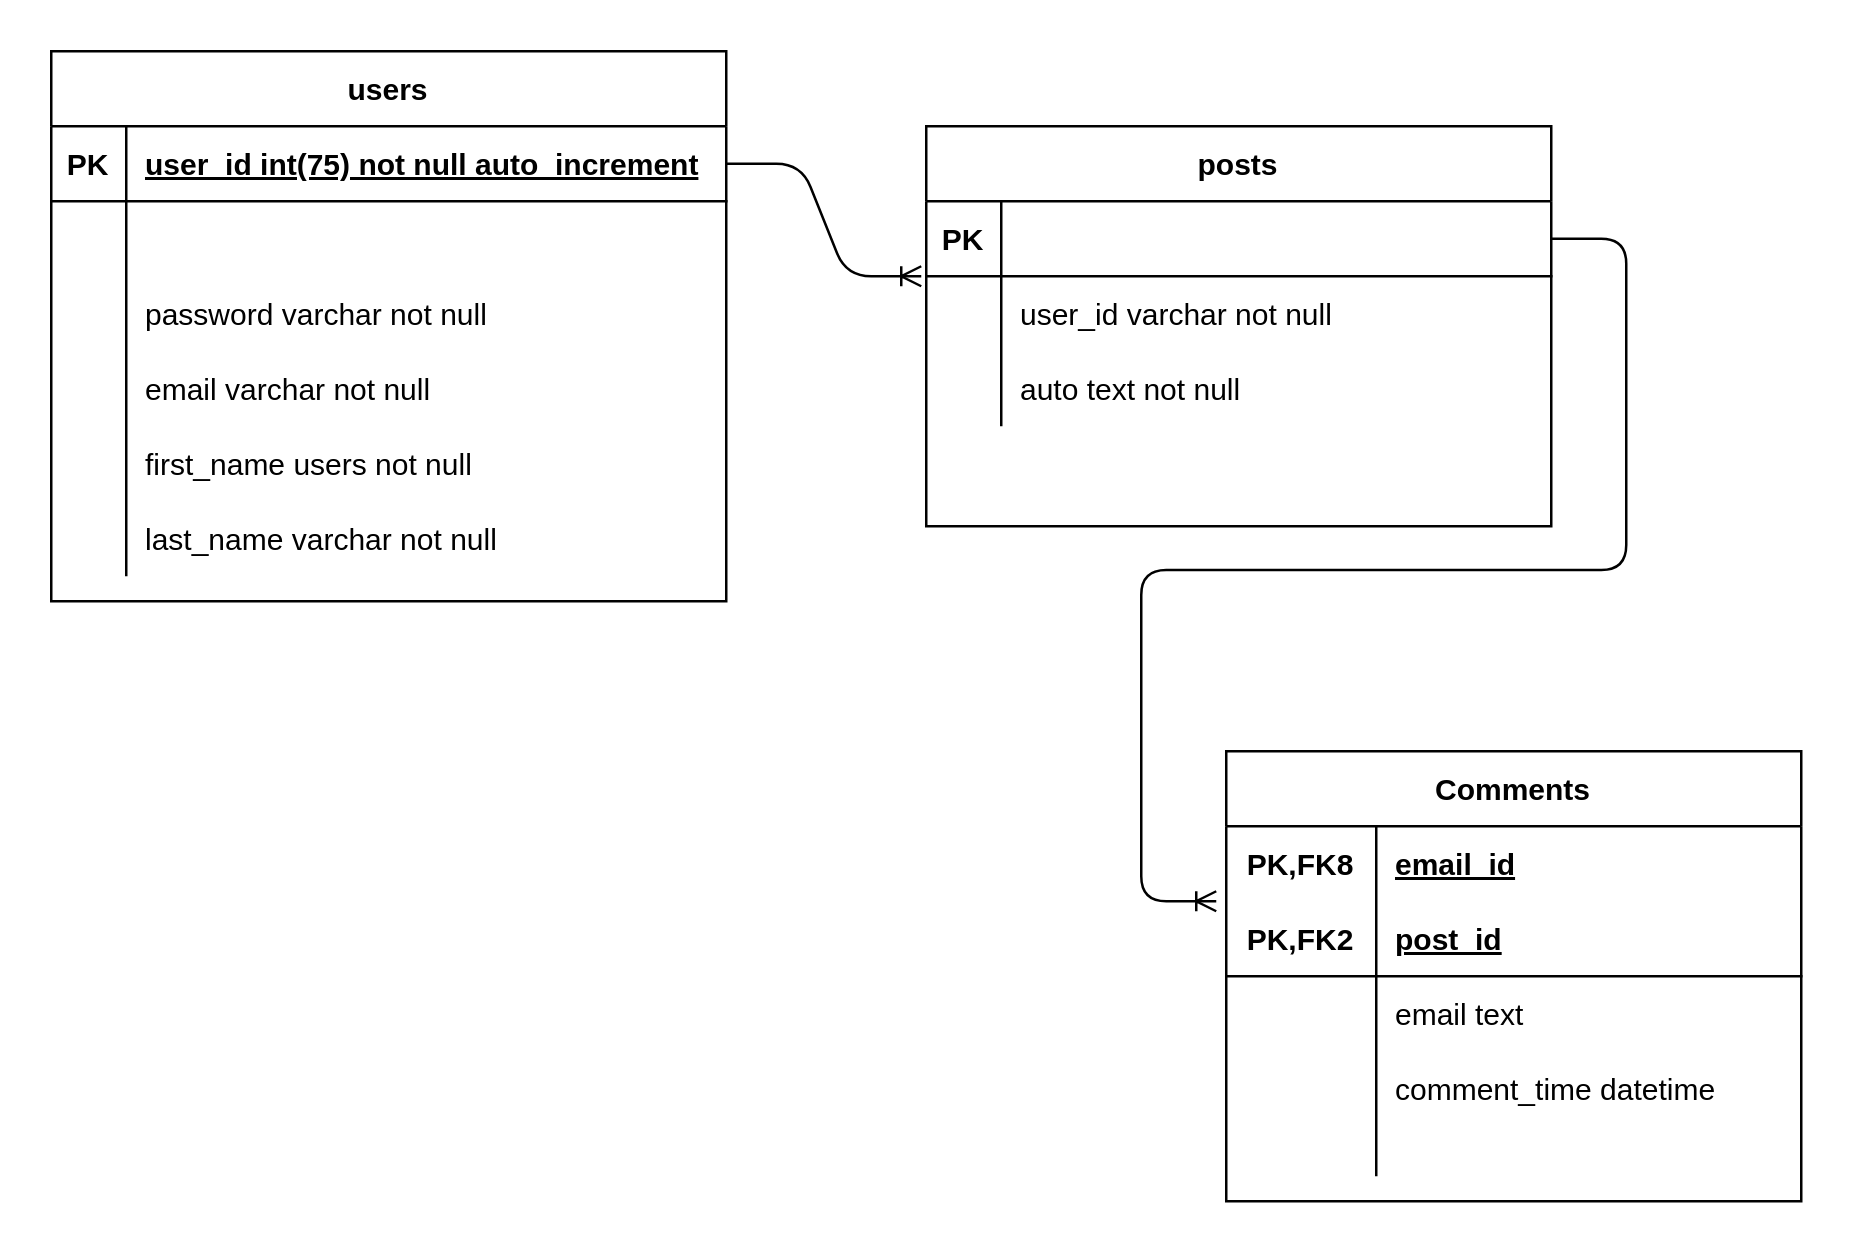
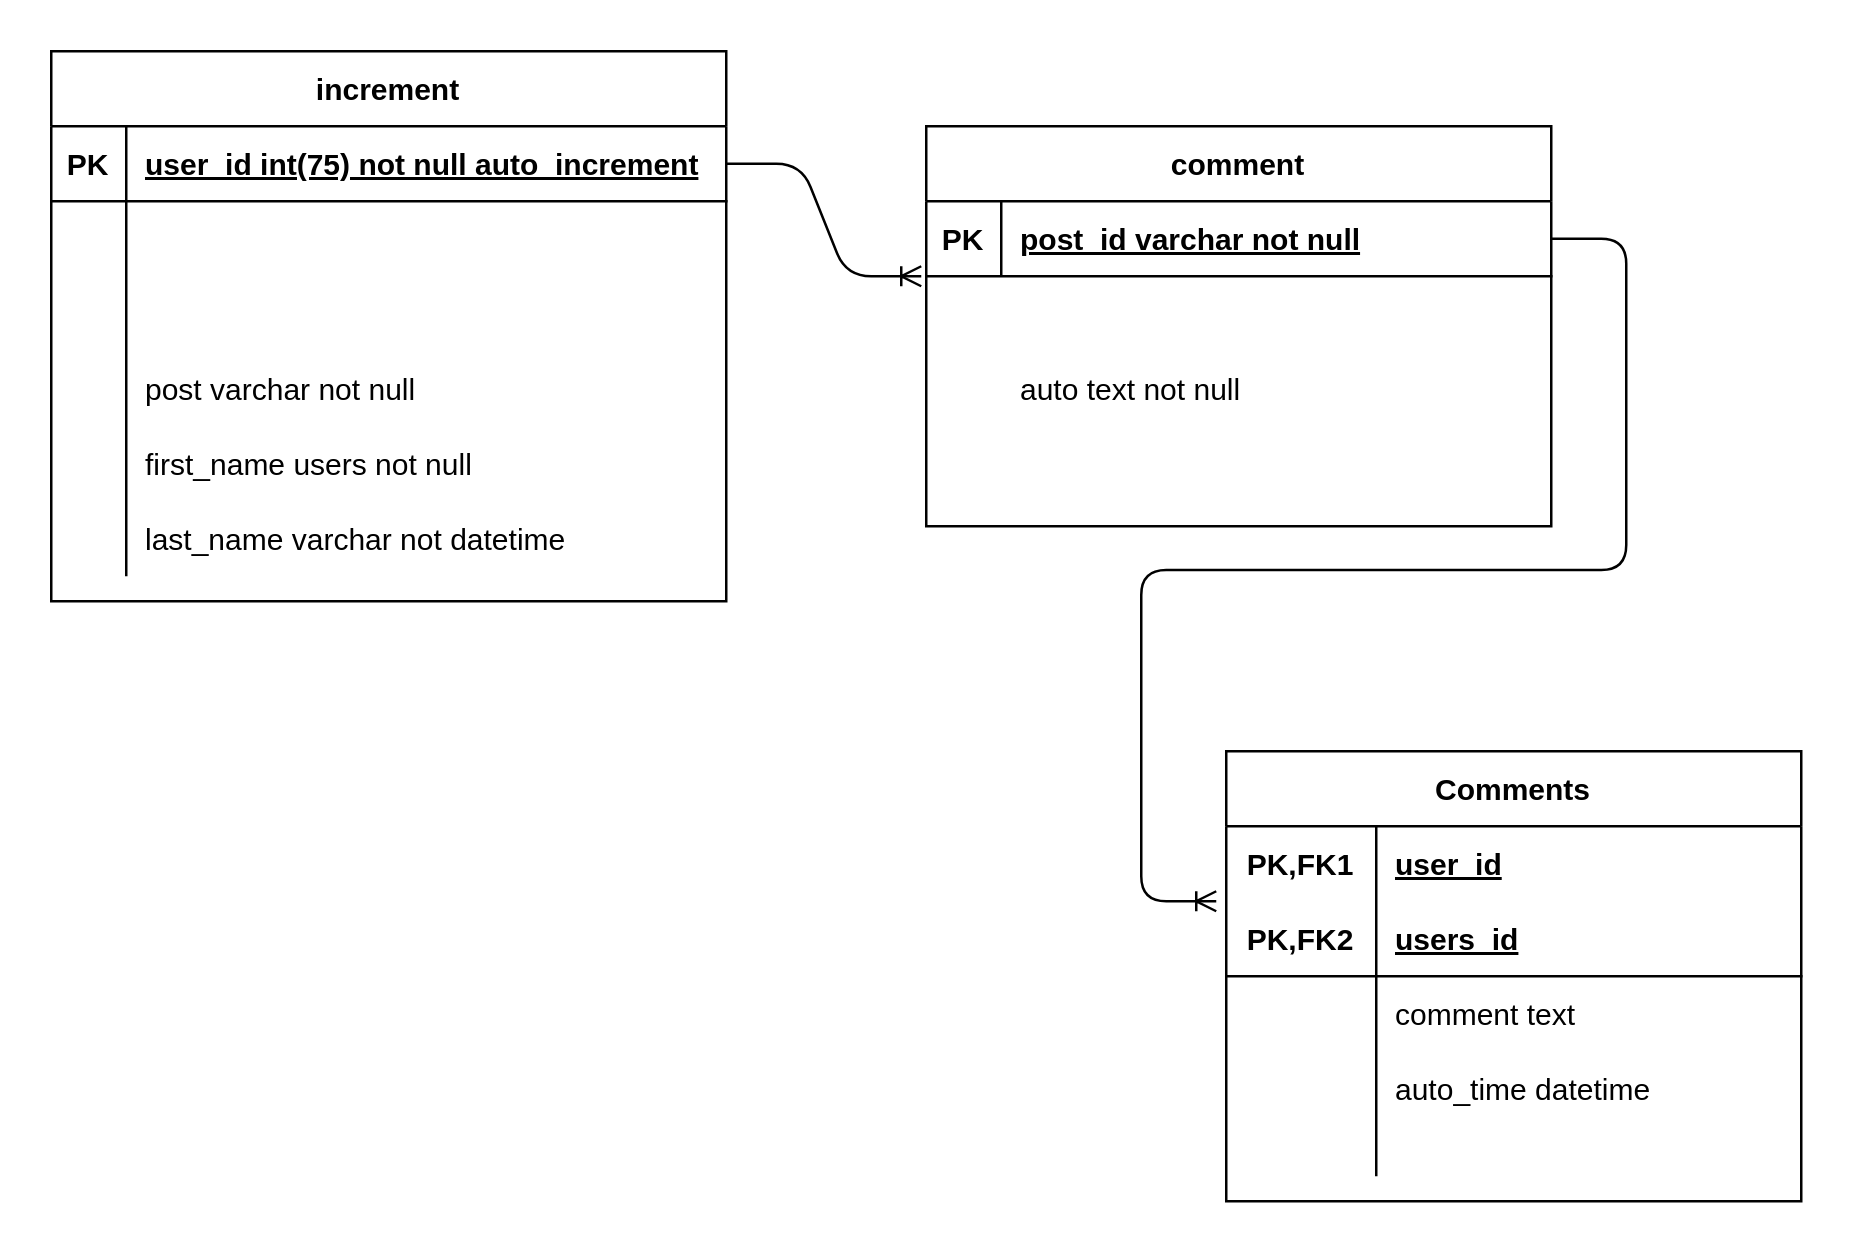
(388, 90) -> (388, 90)
(1238, 165) -> (1238, 165)
none -> (1276, 239)
(426, 314) -> none
(1276, 314) -> none
(303, 390) -> (302, 390)
(340, 540) -> (378, 540)
(1300, 865) -> (1300, 865)
(1451, 865) -> (1450, 865)
(1450, 940) -> (1458, 940)
(1467, 1015) -> (1492, 1015)
(1560, 1090) -> (1535, 1090)
